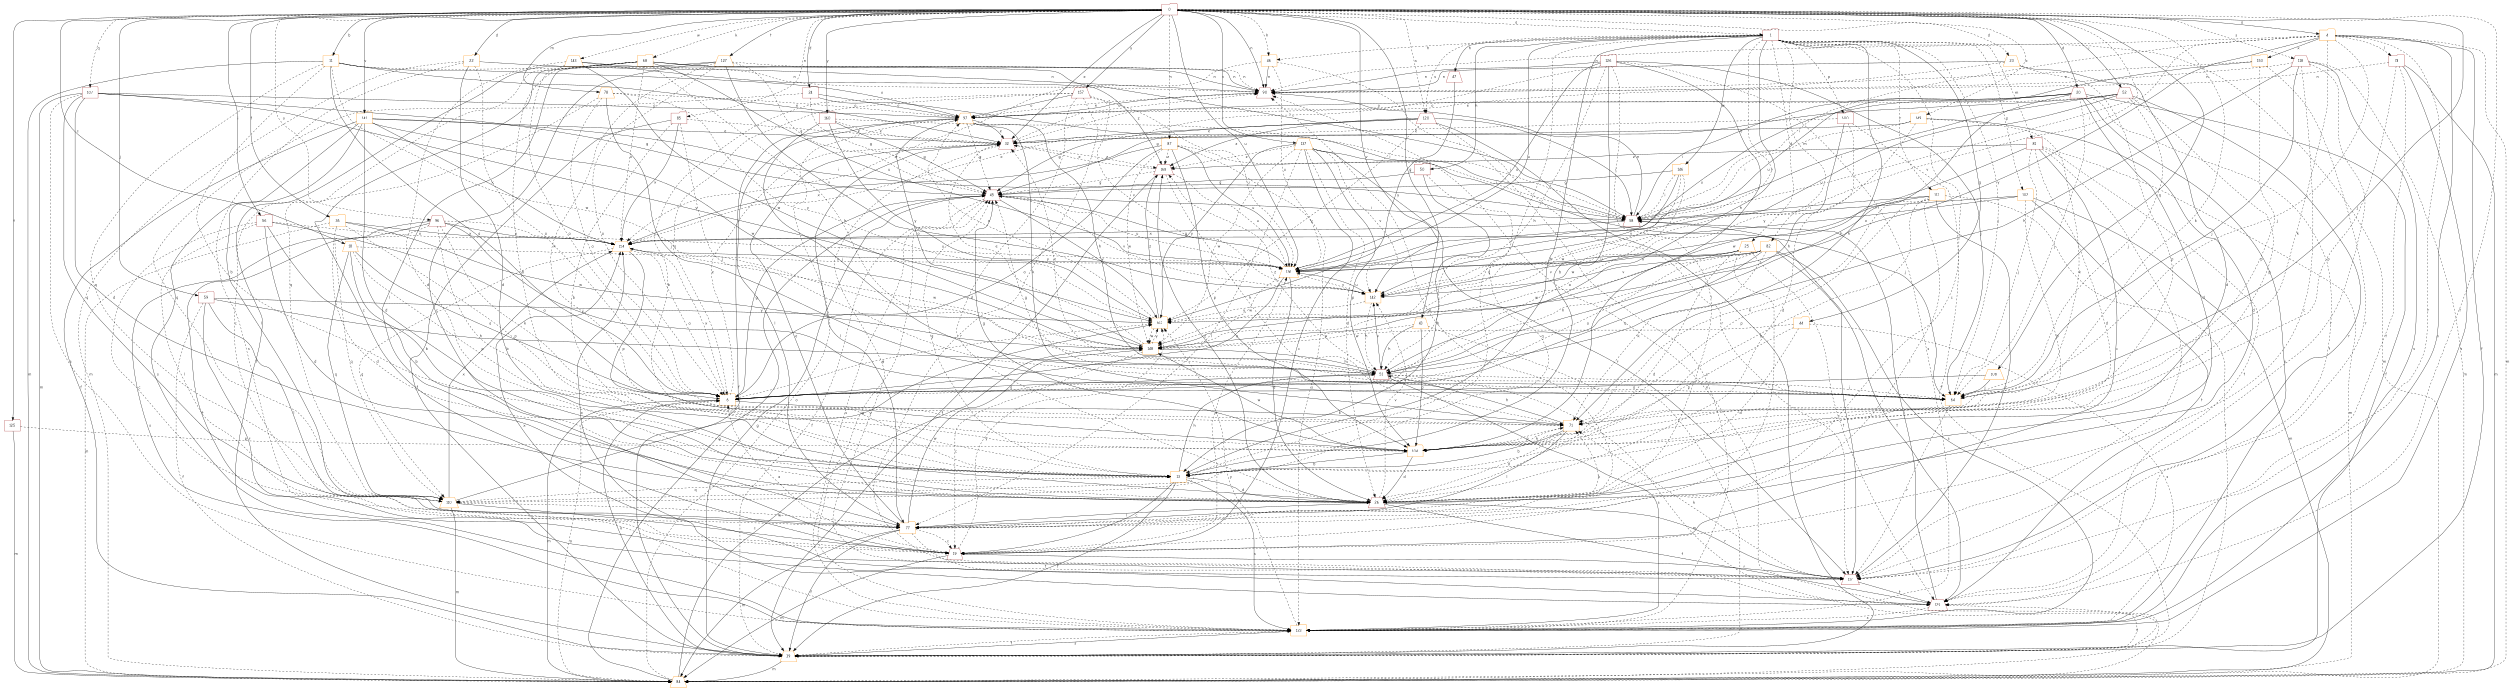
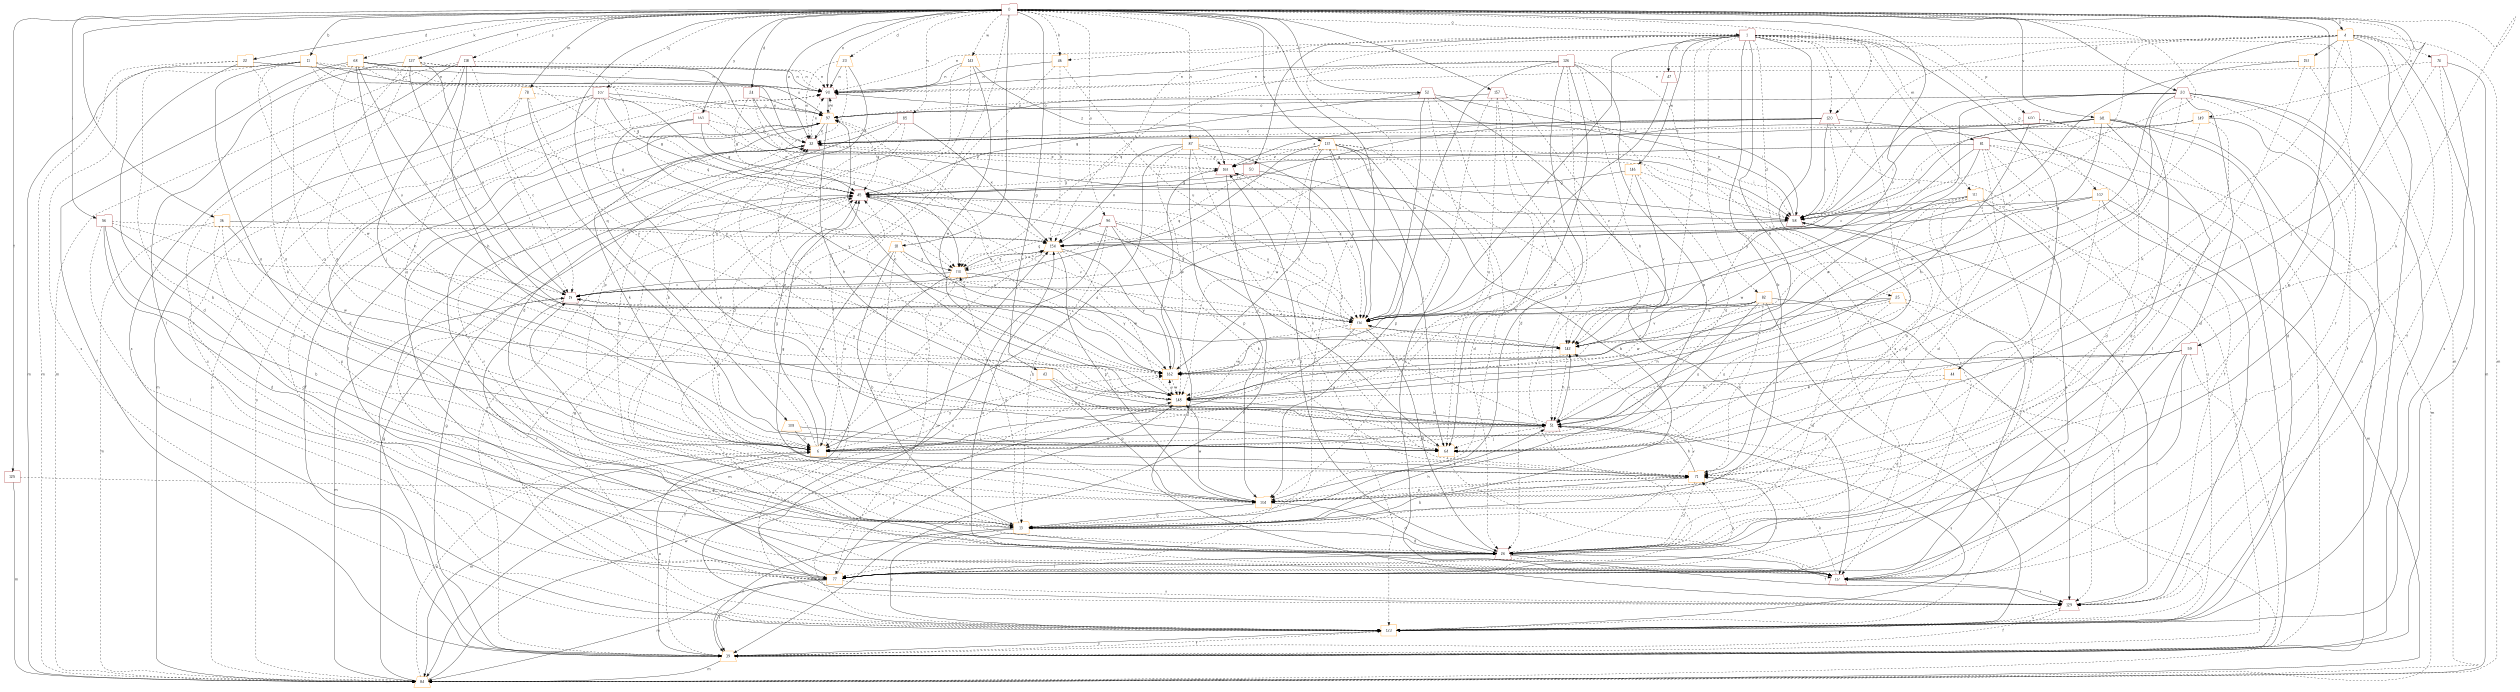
(600, 187) -> (851, 294)
(955, 259) -> (1128, 298)
(1421, 323) -> (1045, 375)
